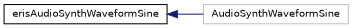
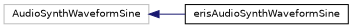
(190, 14) -> (172, 14)
